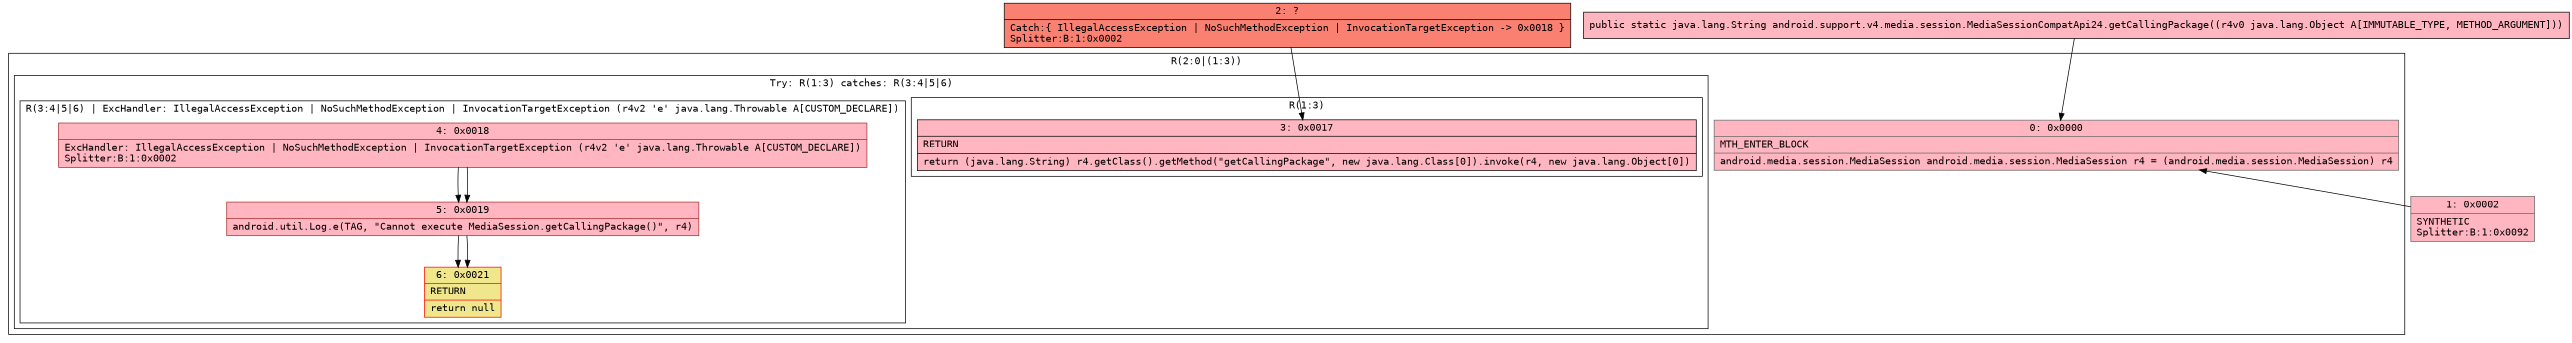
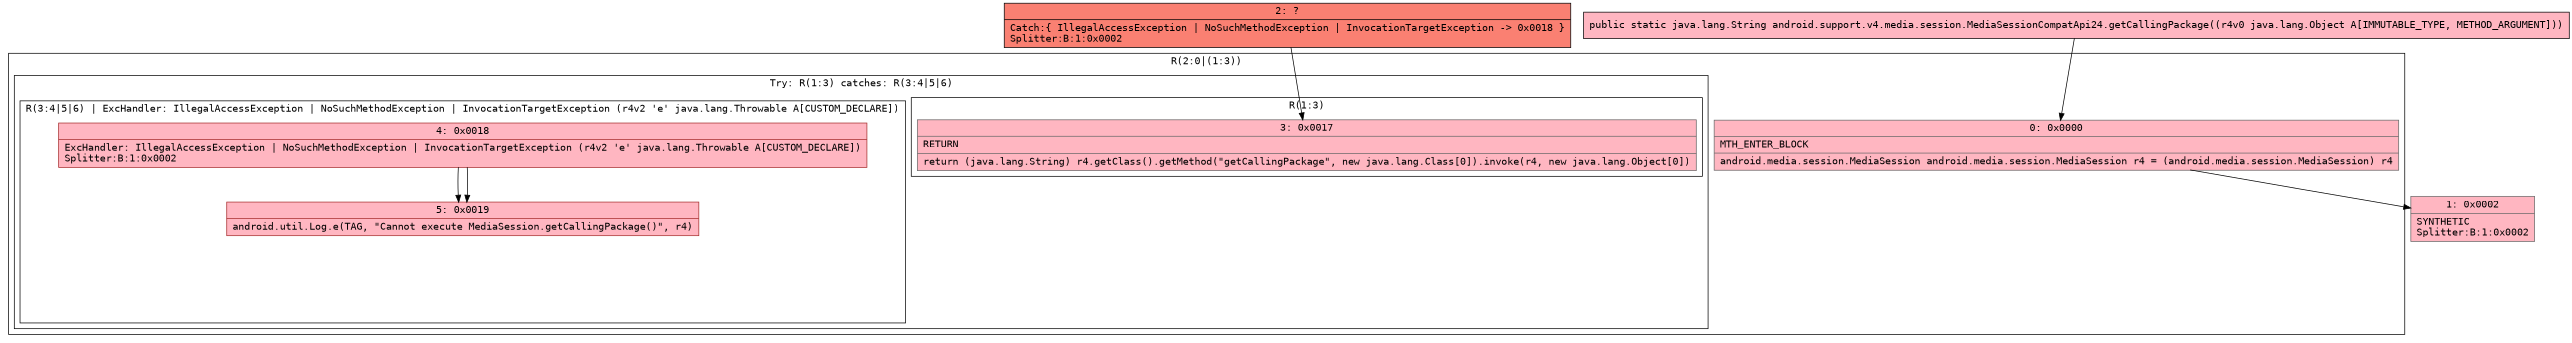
(1307, 145) -> (1307, 145)
(2309, 189) -> (2297, 188)
(2473, 232) -> (2473, 232)
(463, 292) -> none
